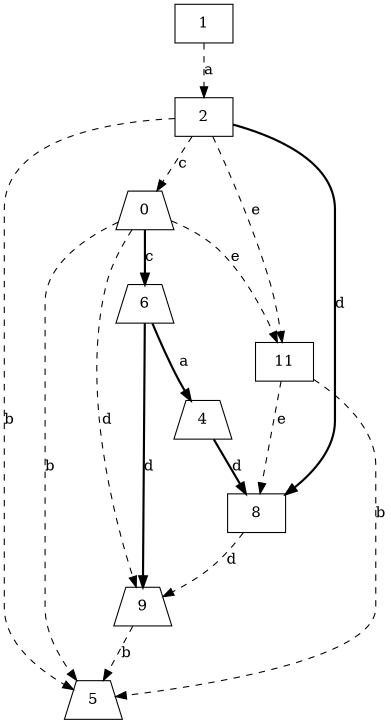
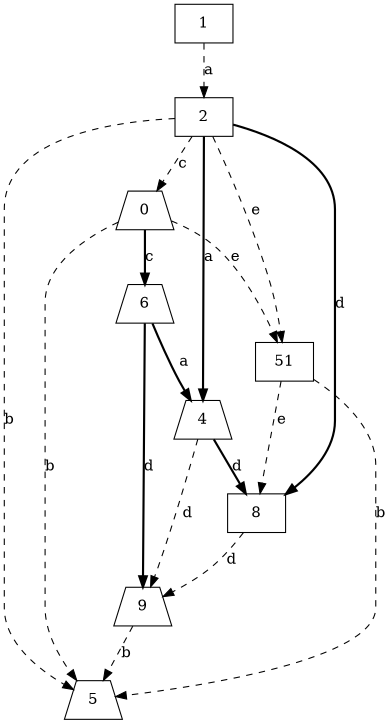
none -> (203, 263)
(285, 362) -> (285, 362)
(98, 402) -> (177, 508)
